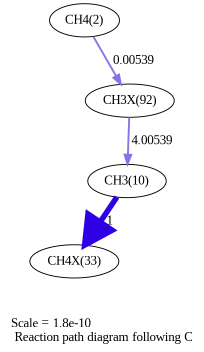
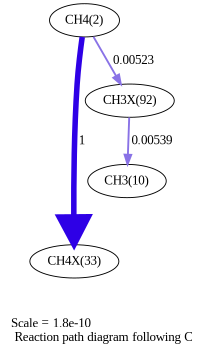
(132, 60) -> (132, 60)
(151, 141) -> (151, 141)
(109, 209) -> (75, 127)
